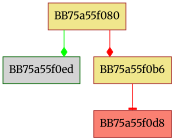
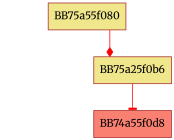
(41, 70) -> none
(133, 70) -> (133, 70)
(133, 124) -> (133, 124)
